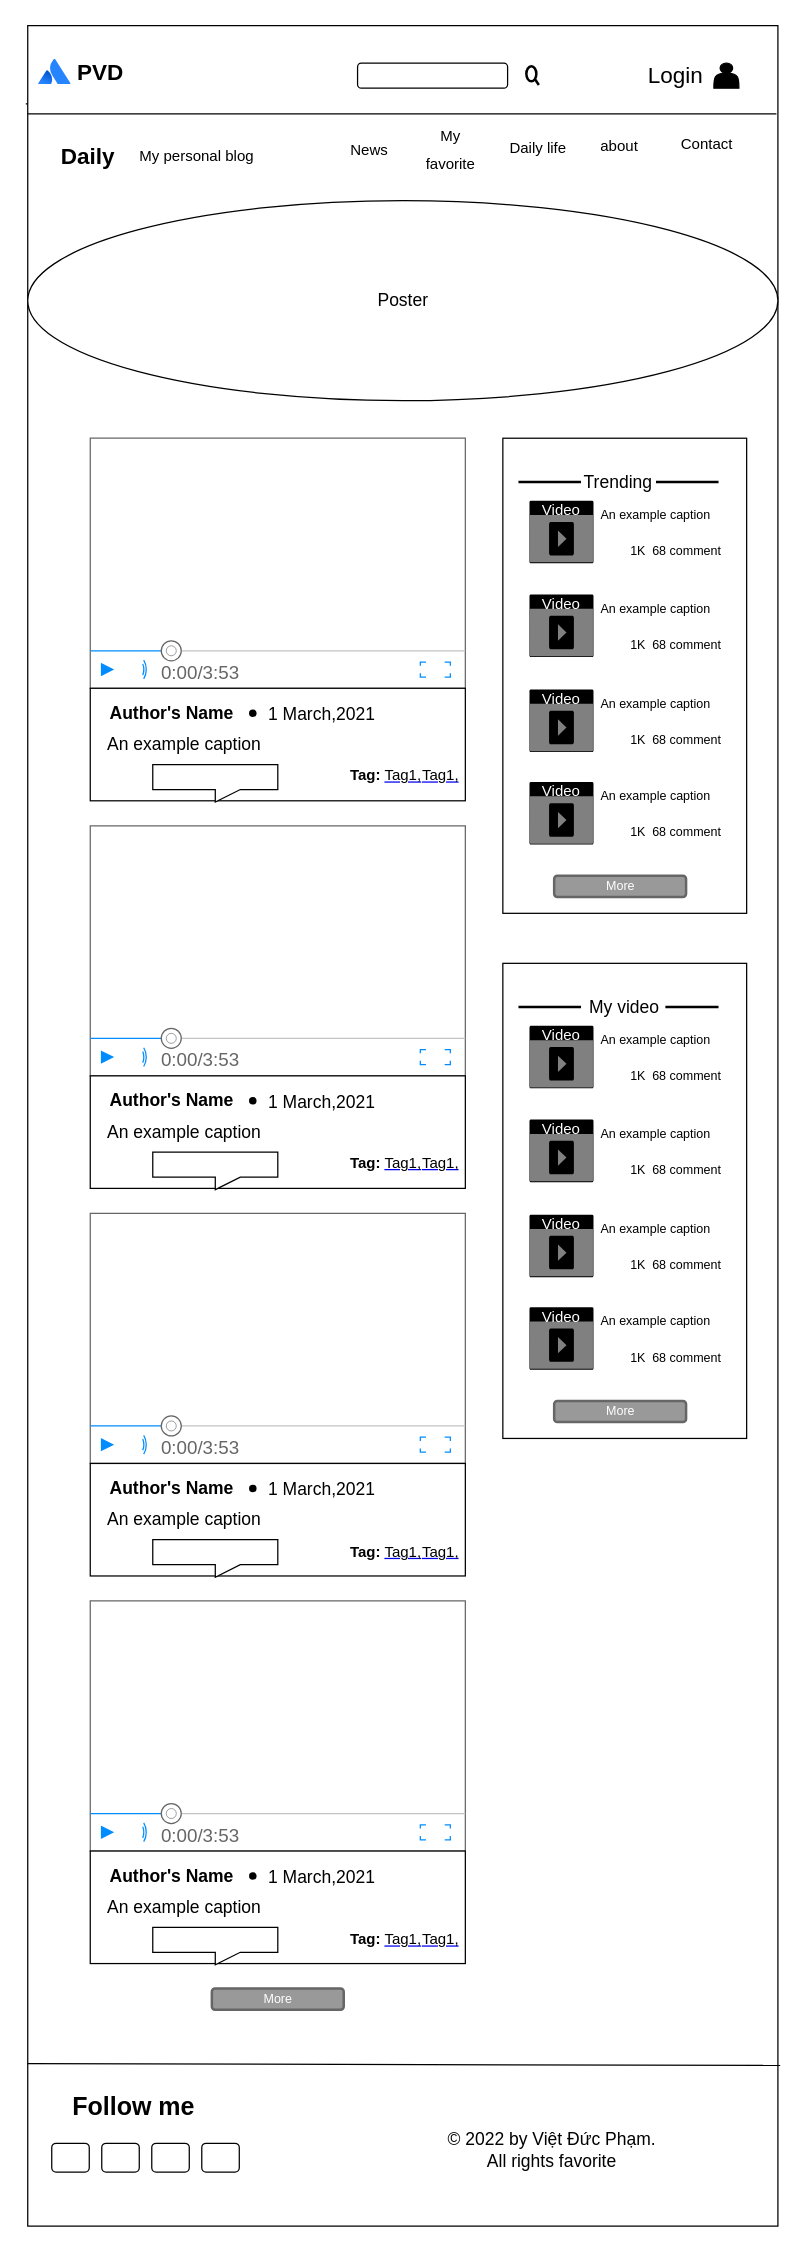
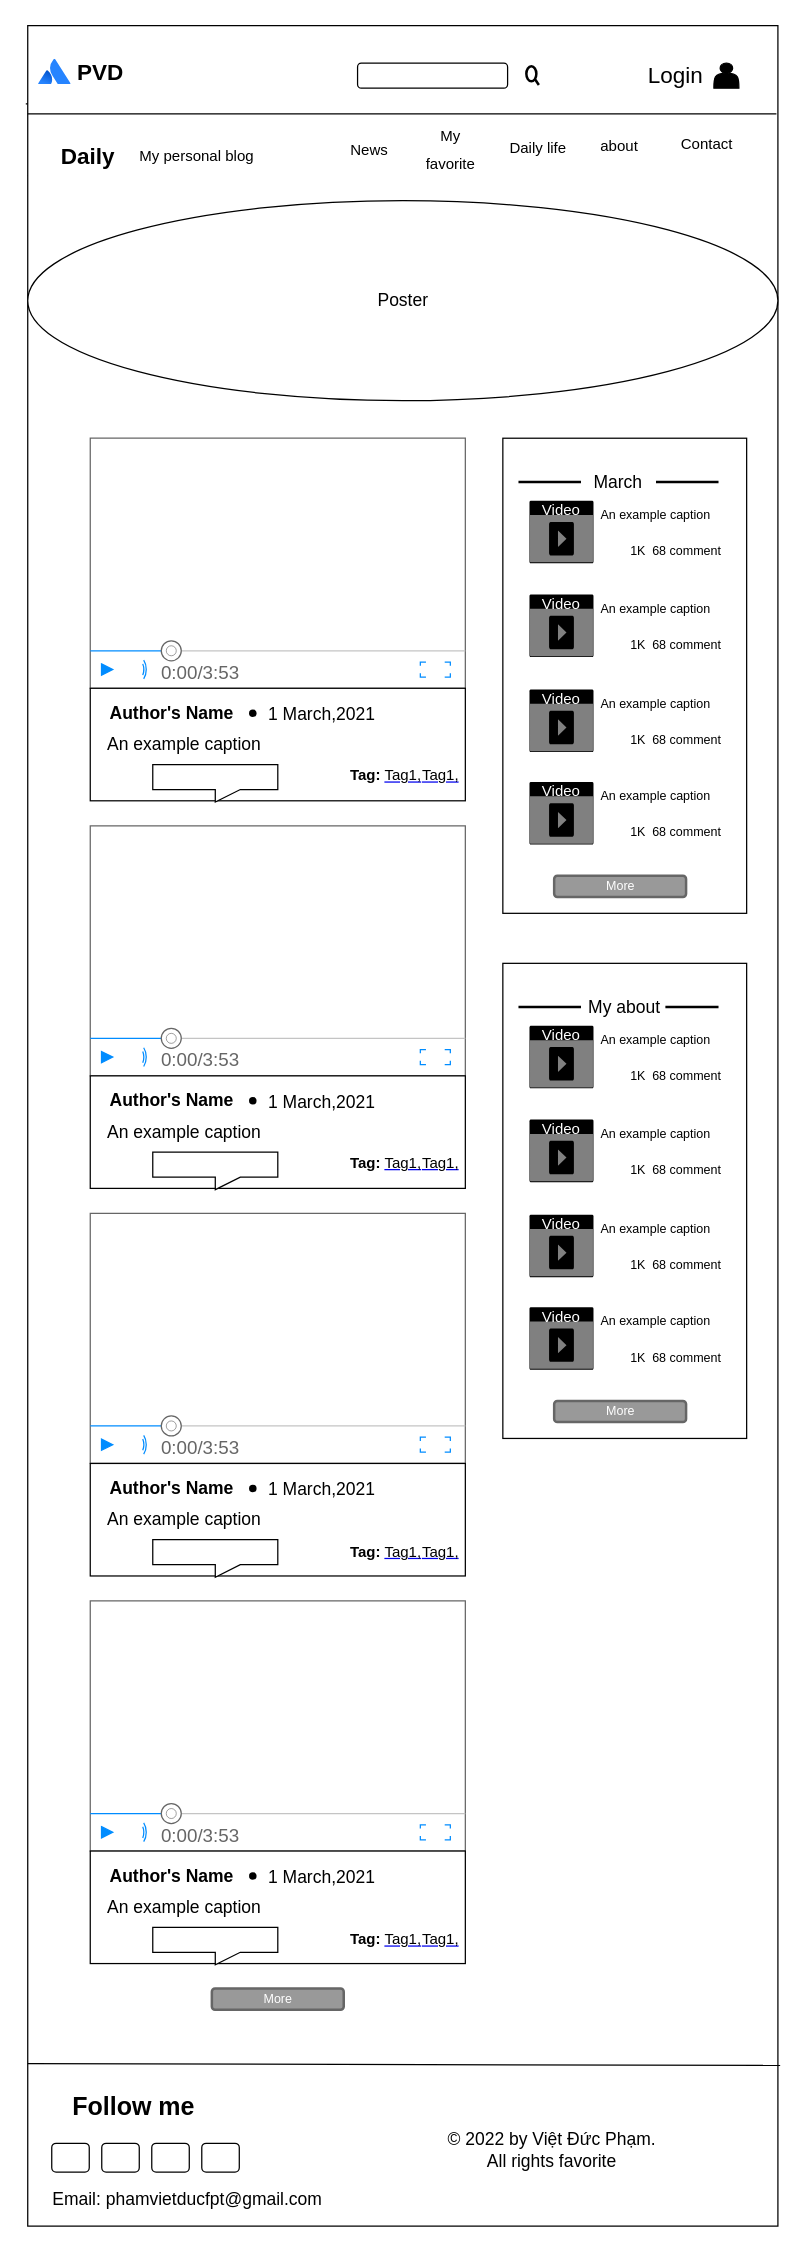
(618, 482) -> (618, 482)
(624, 1007) -> (624, 1007)
none -> (187, 2199)
